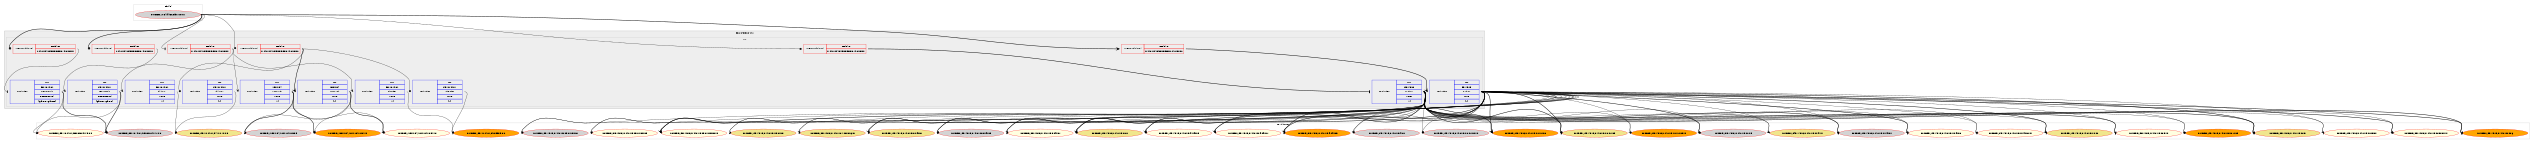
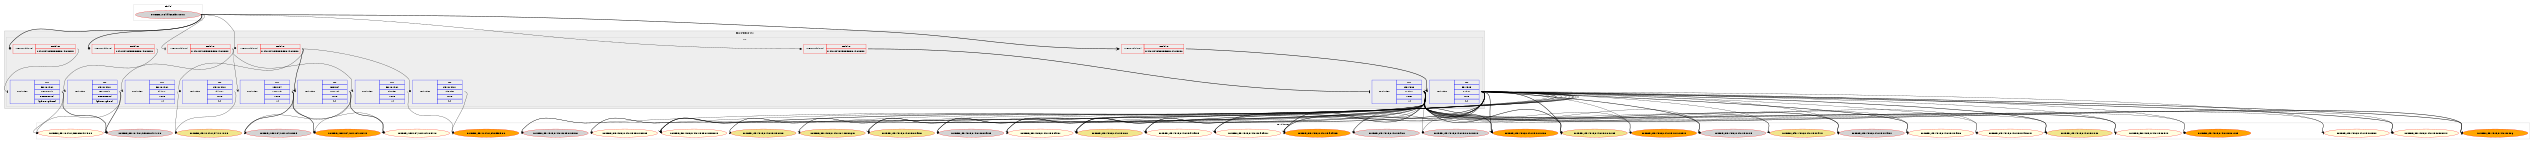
(2287, 133) -> none
